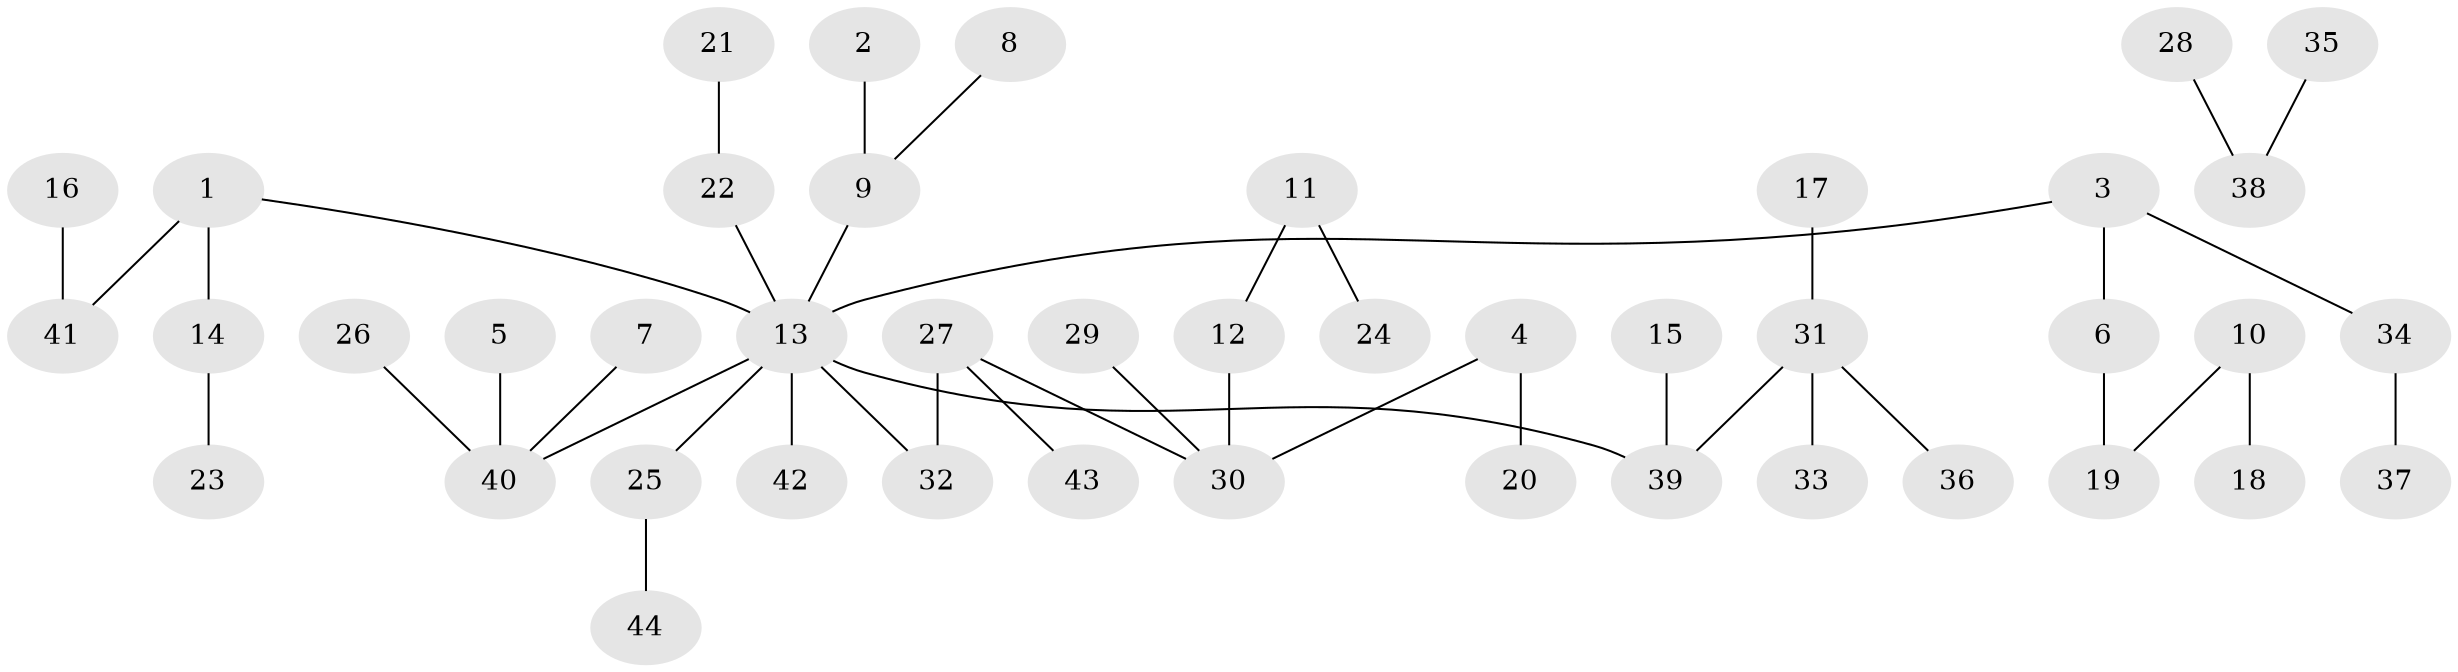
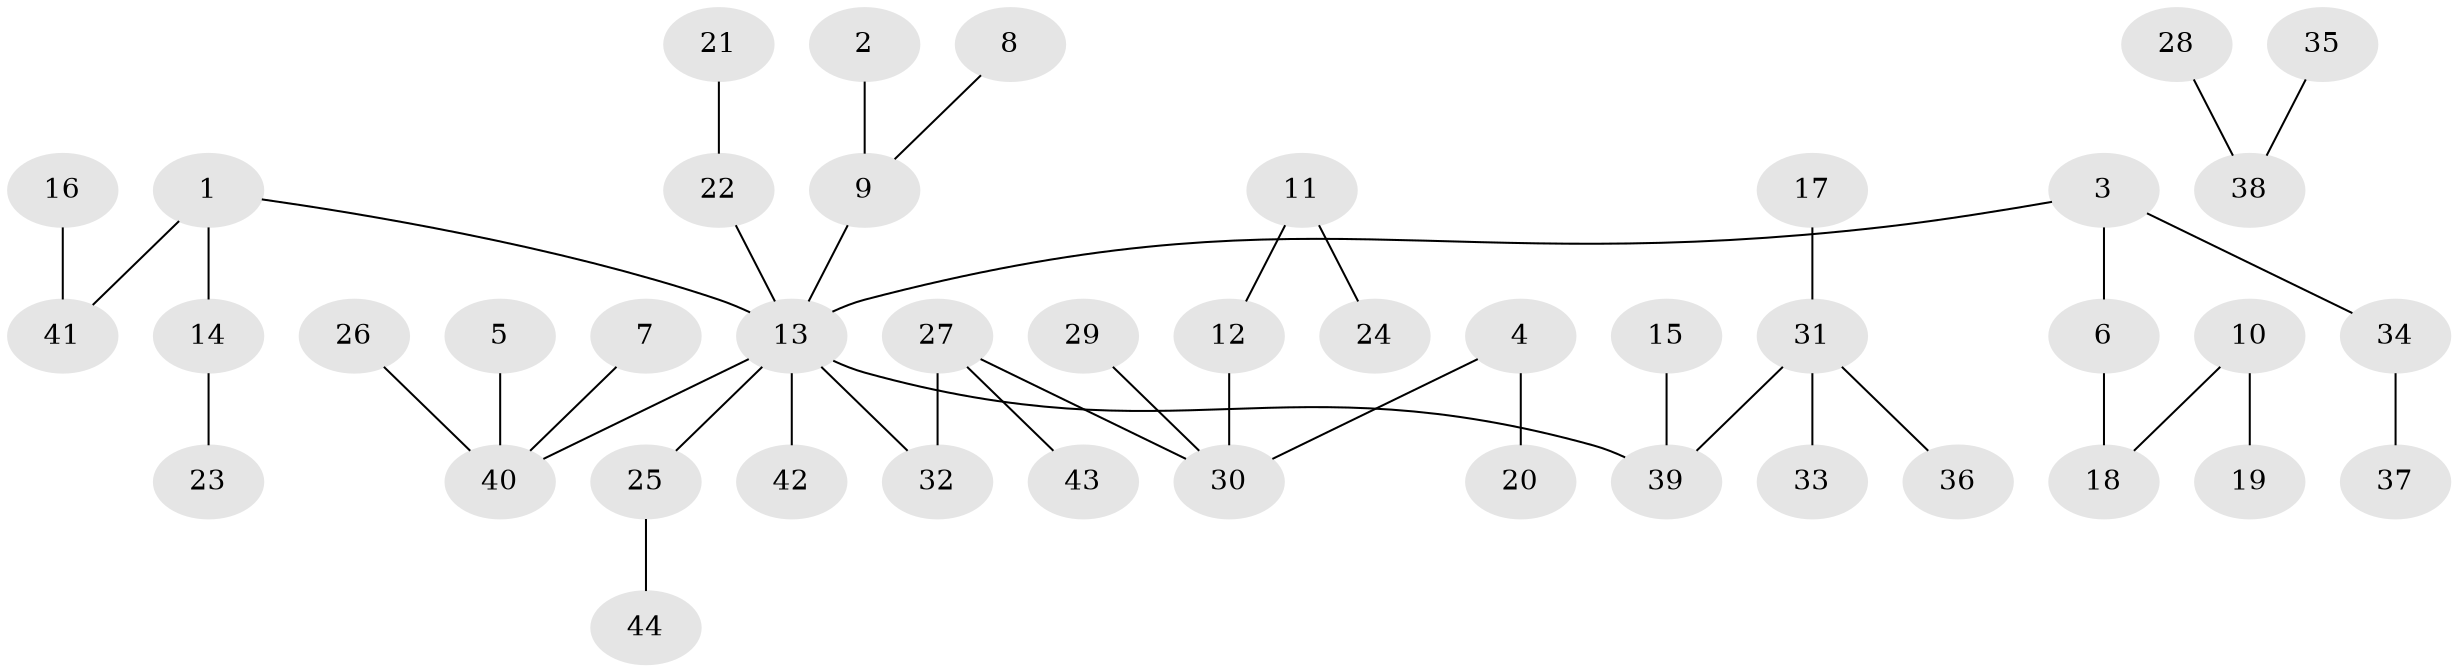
(2104, 409) -> (2104, 409)
